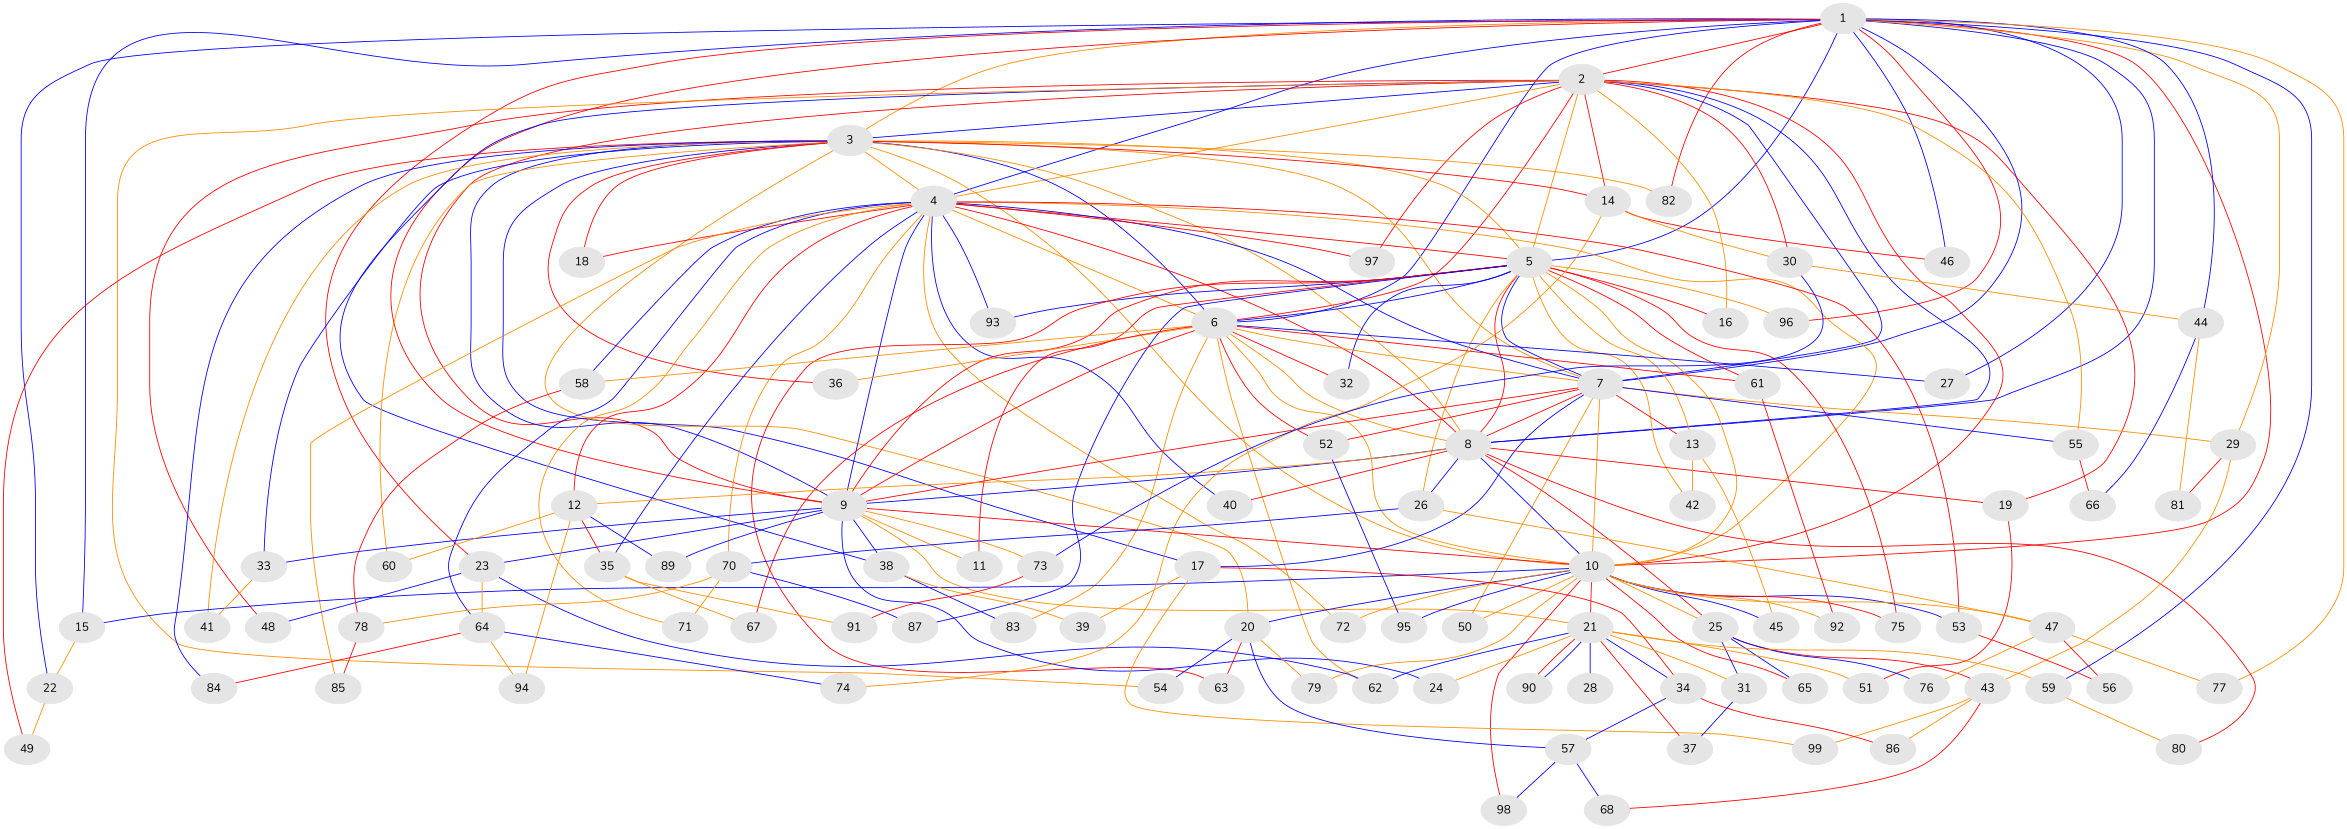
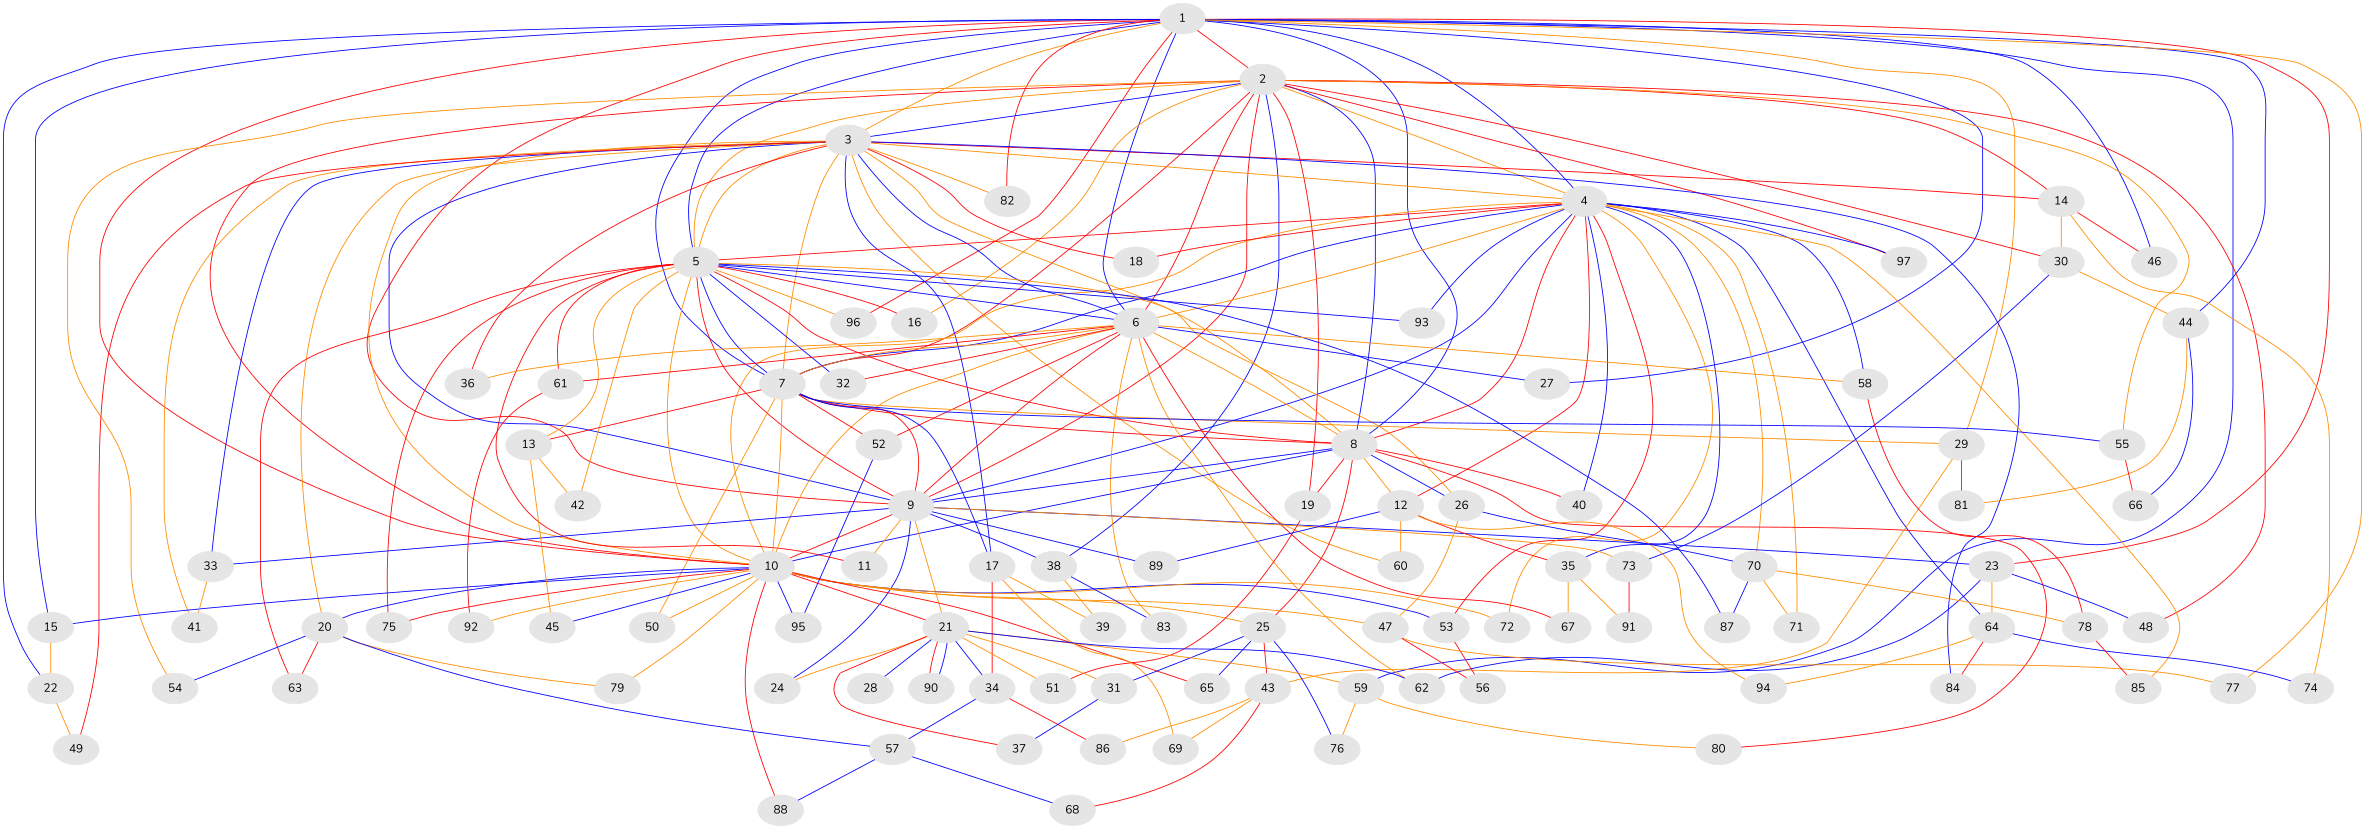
(1233, 236) -> (1762, 223)
(1843, 259) -> (1044, 269)
(1989, 658) -> (1349, 719)
(1815, 749) -> (1176, 749)
(1504, 810) -> (781, 810)
